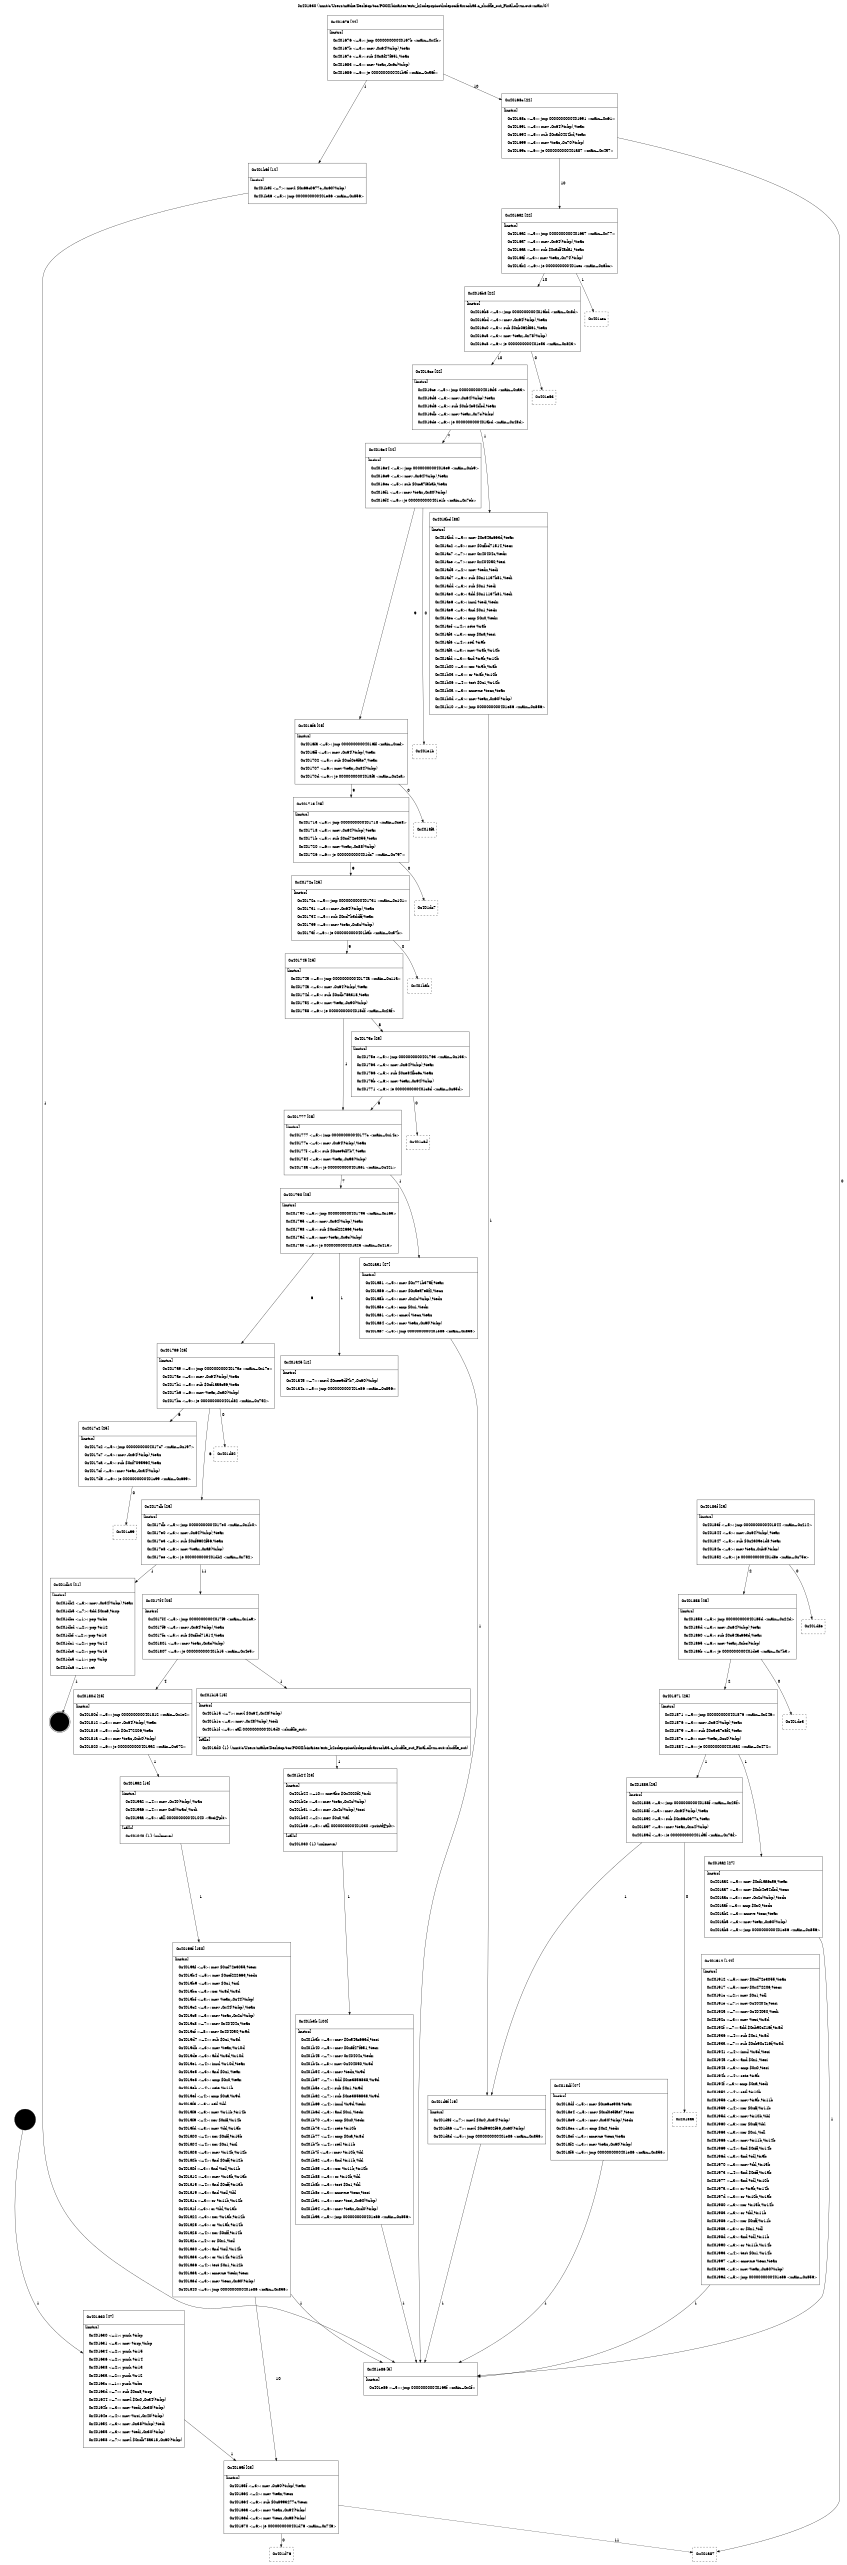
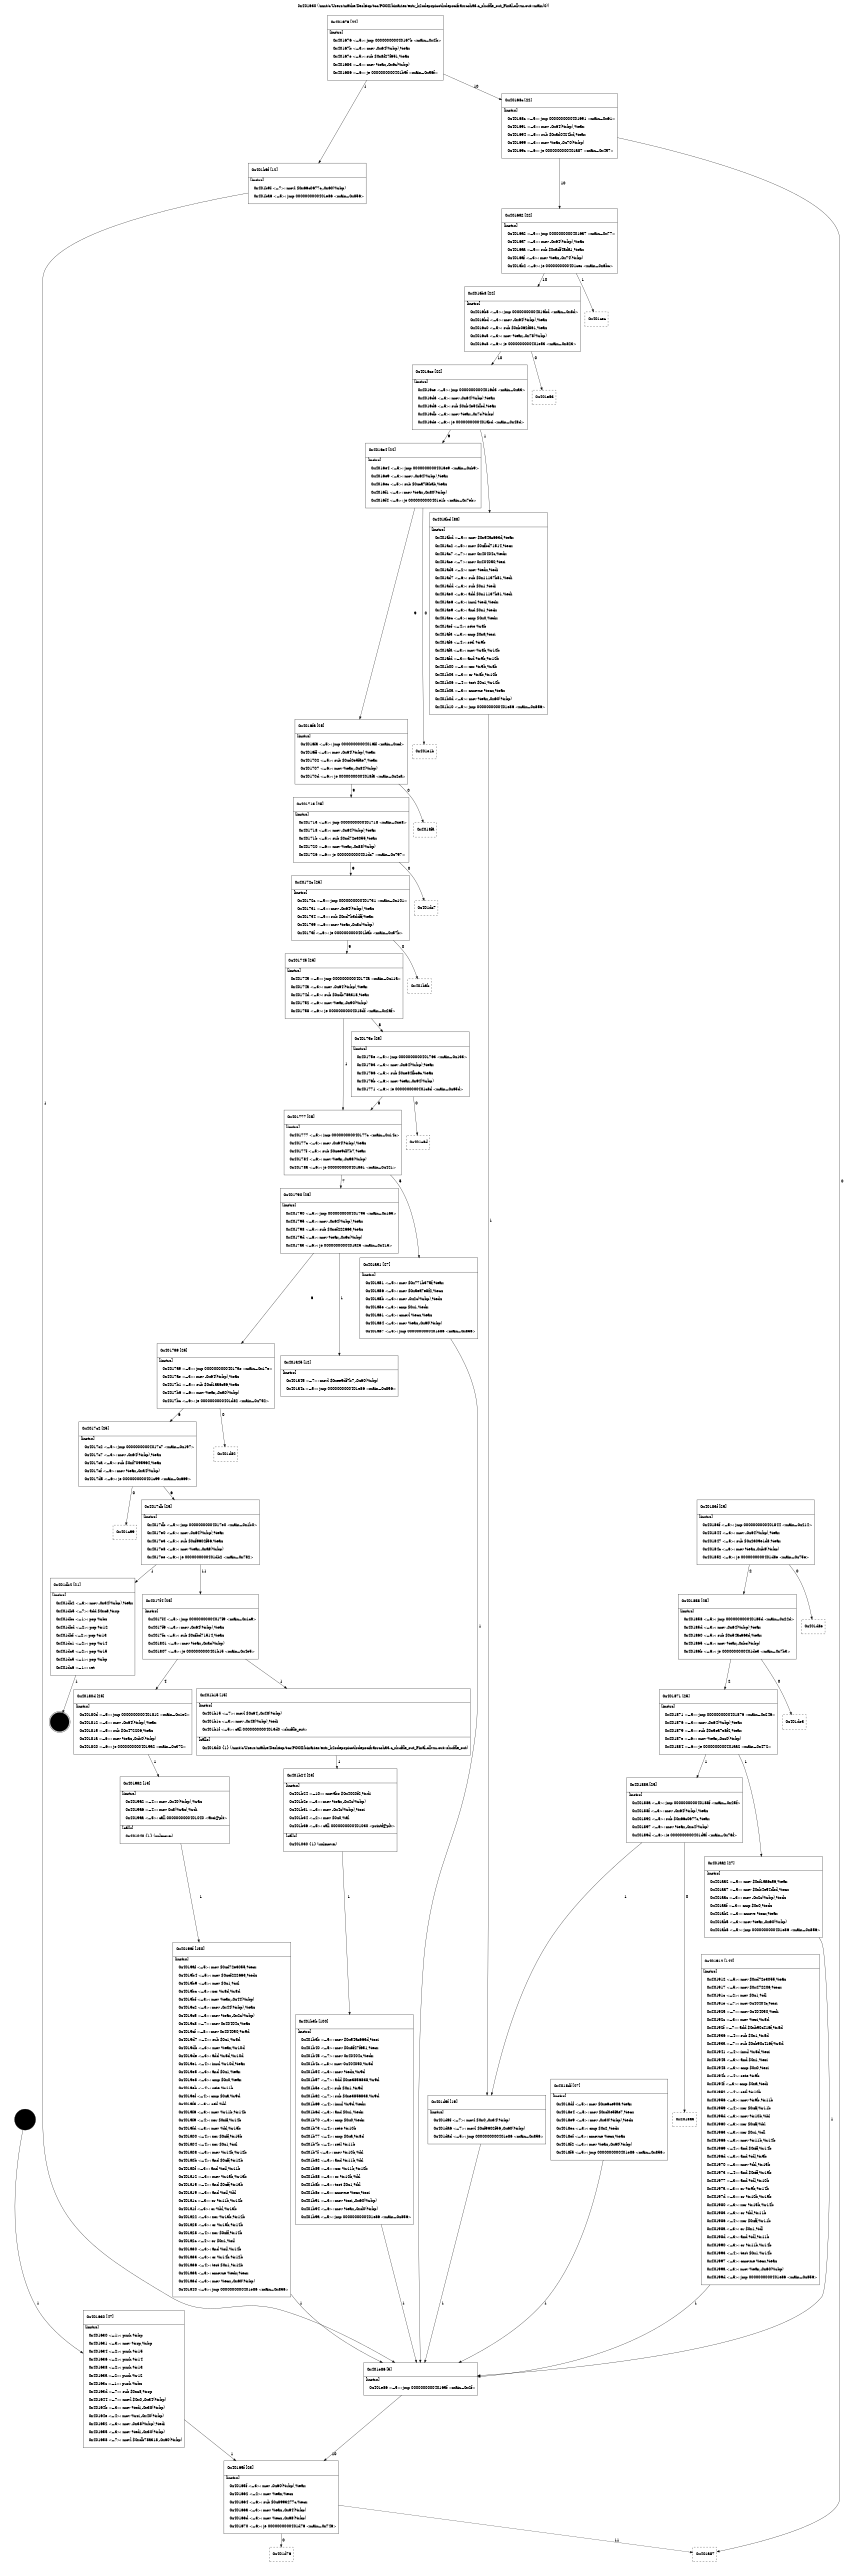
(448, 436) -> (448, 436)
(400, 1182) -> (400, 1182)
(205, 1453) -> (168, 1492)
(266, 2378) -> (364, 2427)
